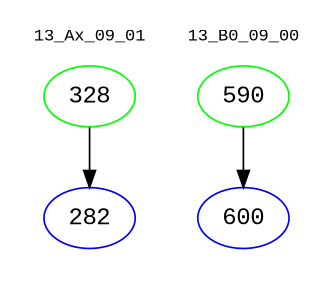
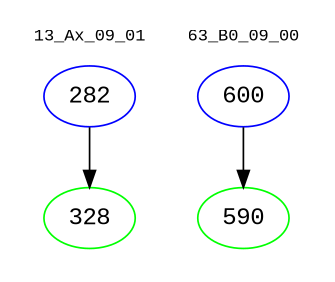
(244, 36) -> (244, 36)
(90, 149) -> (90, 149)
(243, 149) -> (243, 149)
